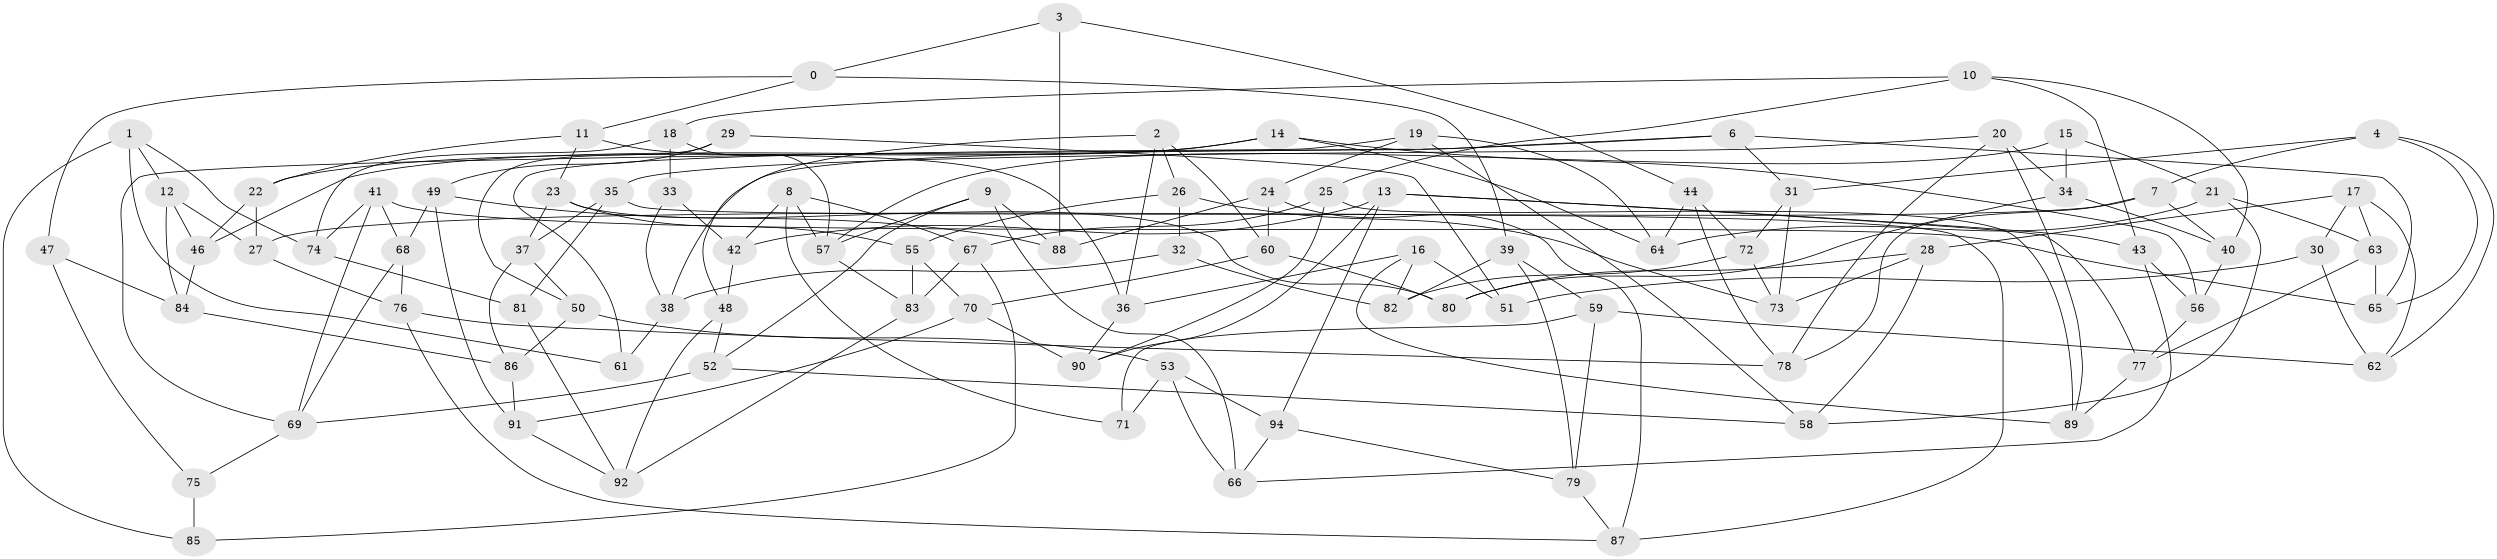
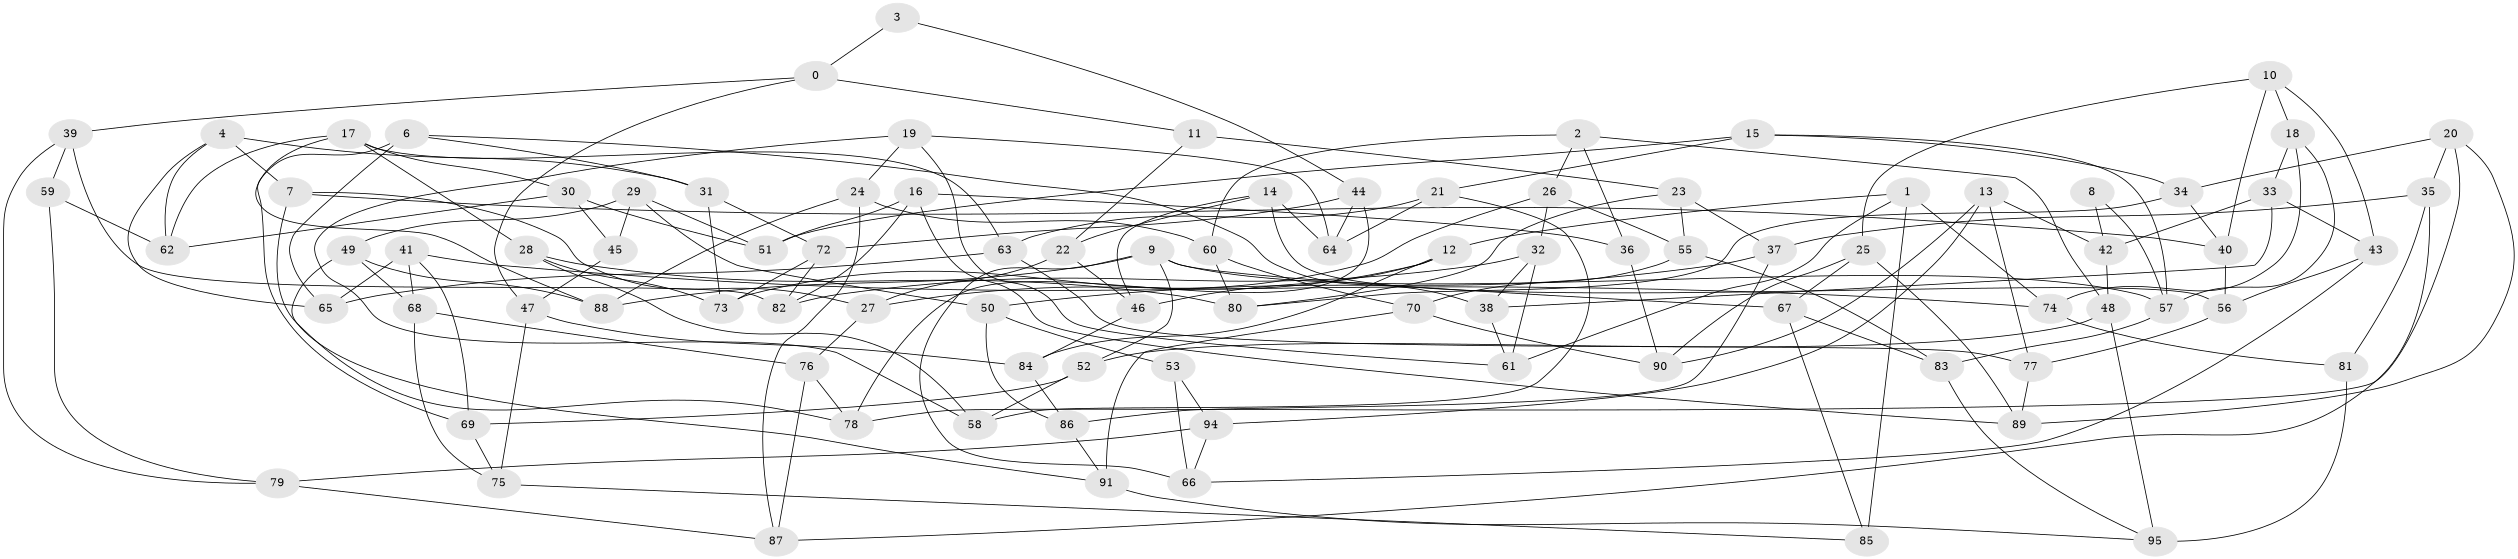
(1060, 129) -> (372, 230)
(962, 165) -> none
none -> (1255, 176)
(1764, 214) -> (2323, 222)
(890, 219) -> (1465, 290)
none -> (616, 251)
none -> (1524, 311)
(348, 332) -> (429, 418)
(1124, 425) -> none
(622, 483) -> (2155, 542)
